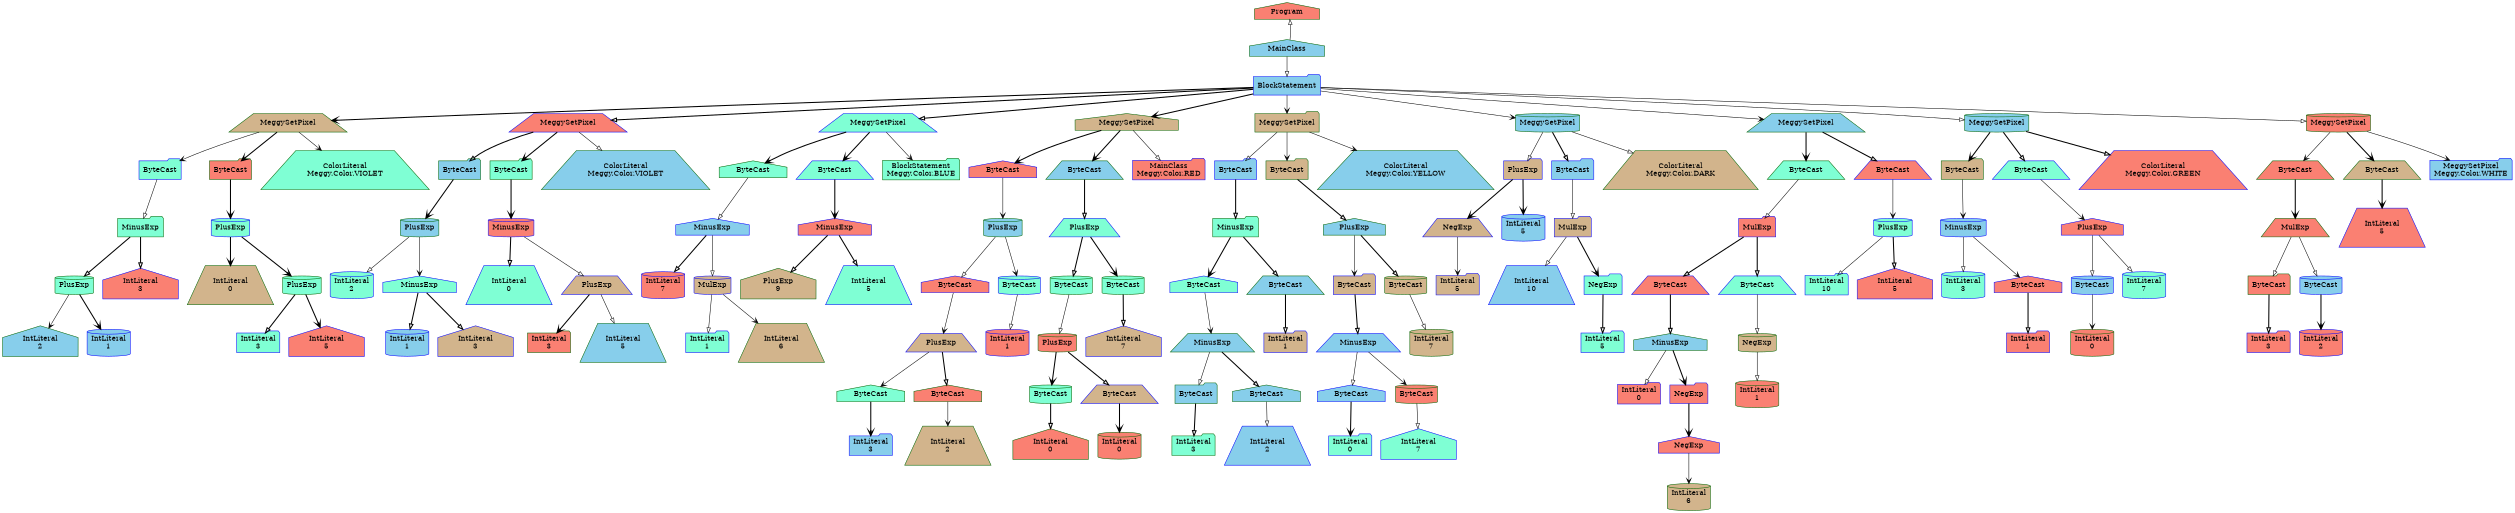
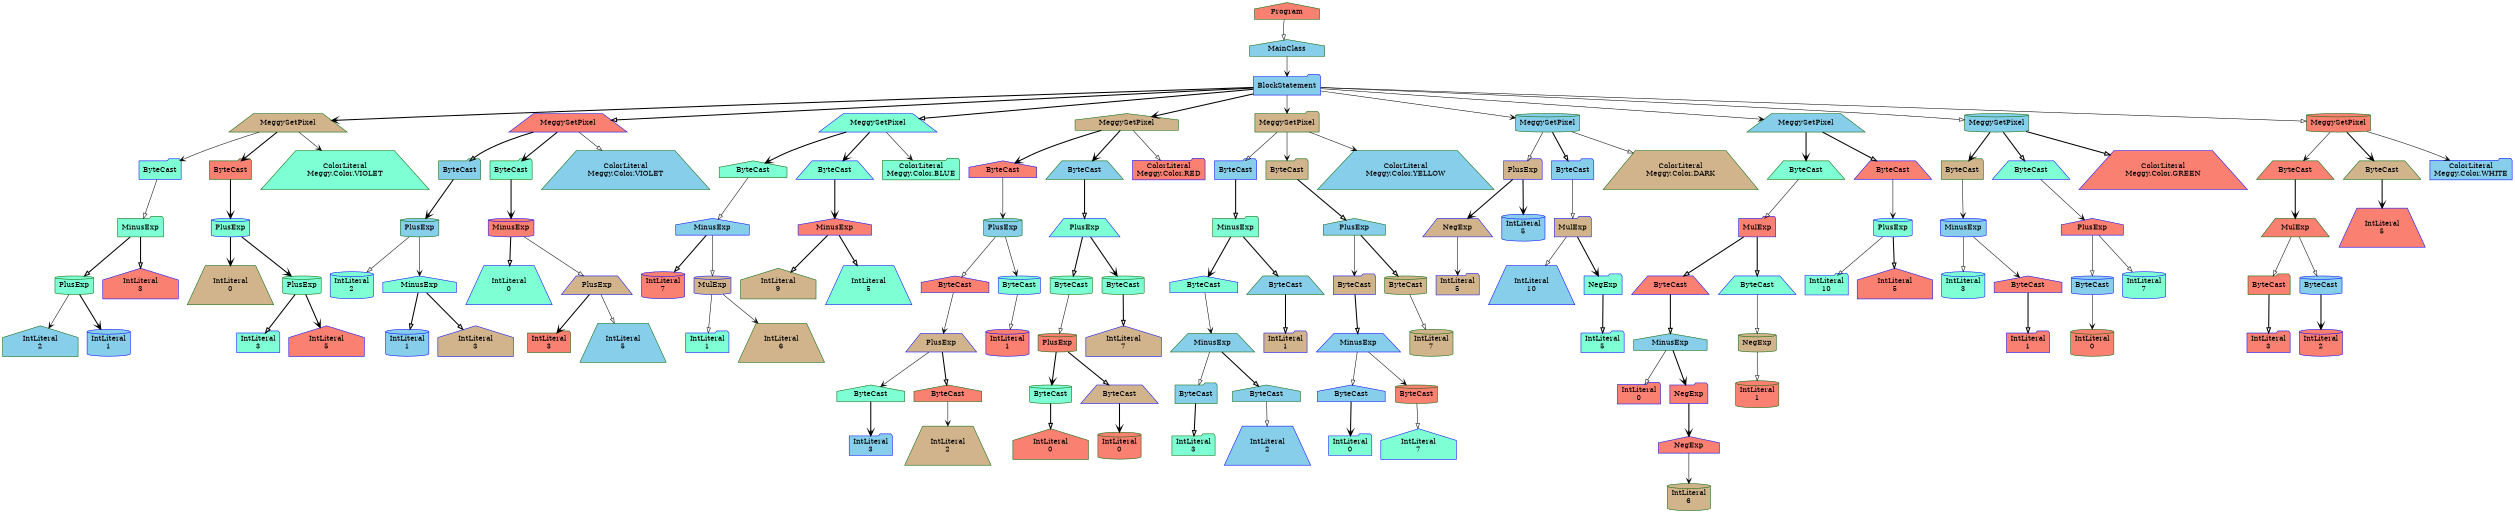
(1290, 32) -> (1284, 27)
(1287, 64) -> (1287, 64)
(921, 170) -> (921, 170)
(1169, 170) -> (1169, 170)
(2471, 170) -> (2471, 170)
(778, 285) -> (778, 285)
